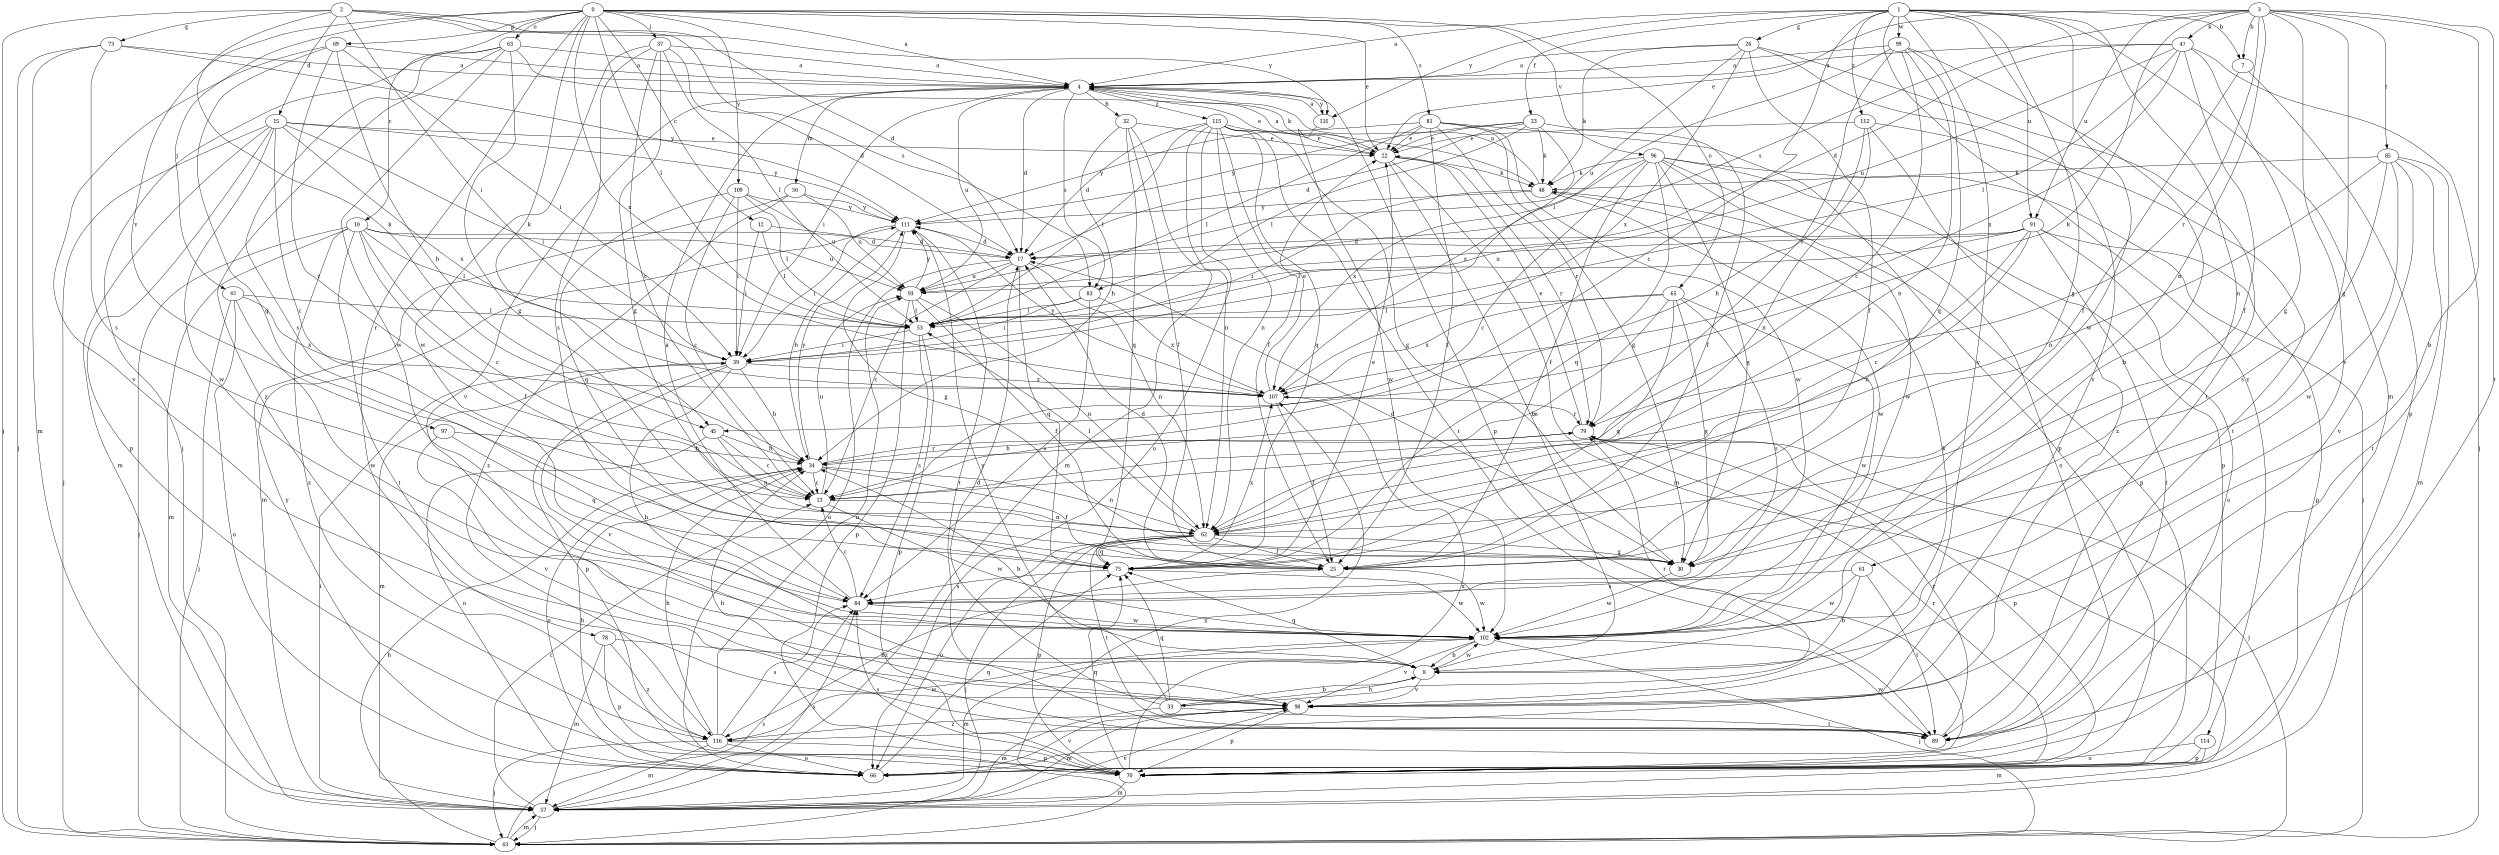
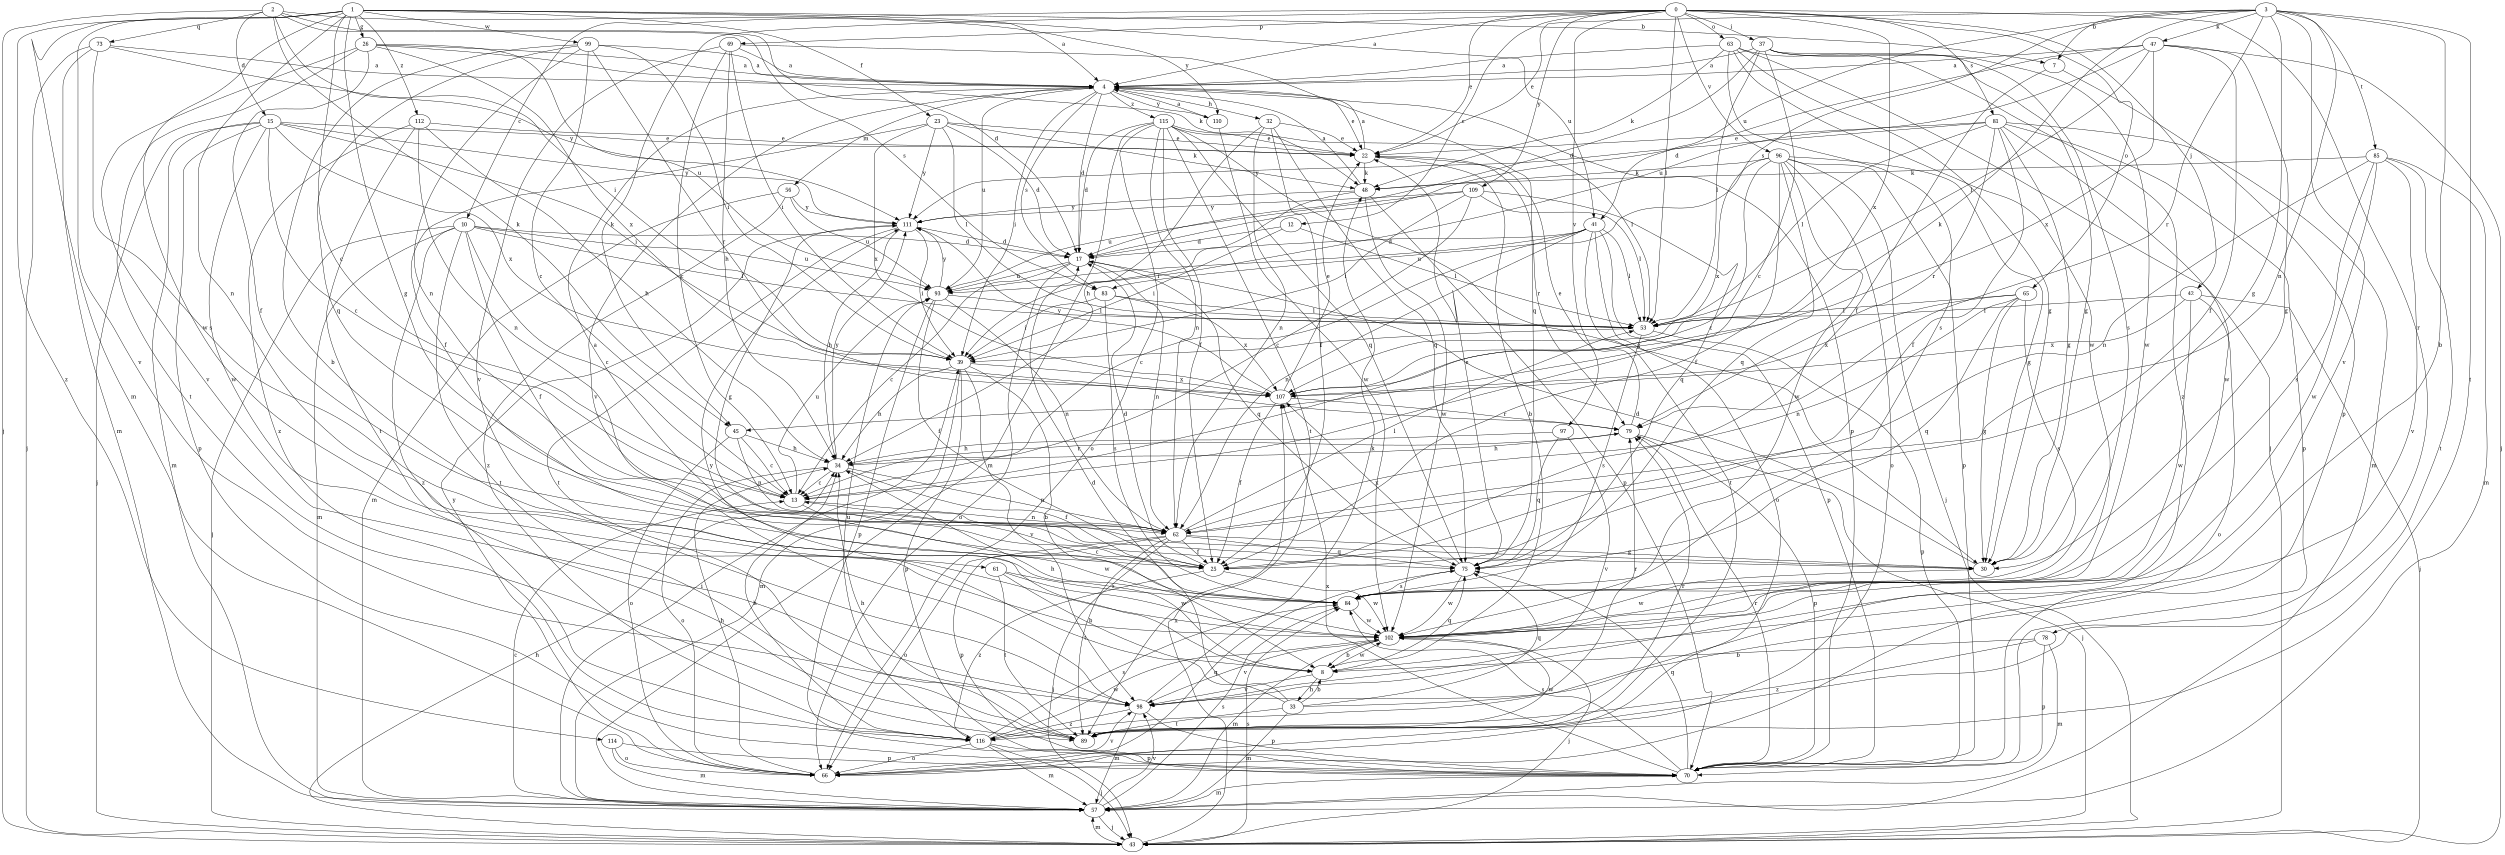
(1605, 28) -> none
(2033, 225) -> (1594, 225)
(1833, 515) -> none
(1945, 786) -> (2101, 742)
